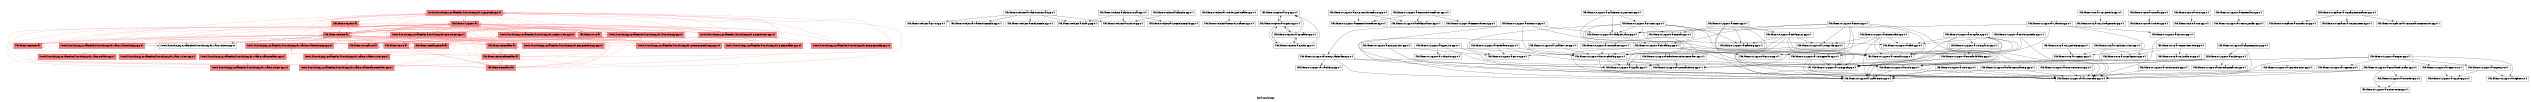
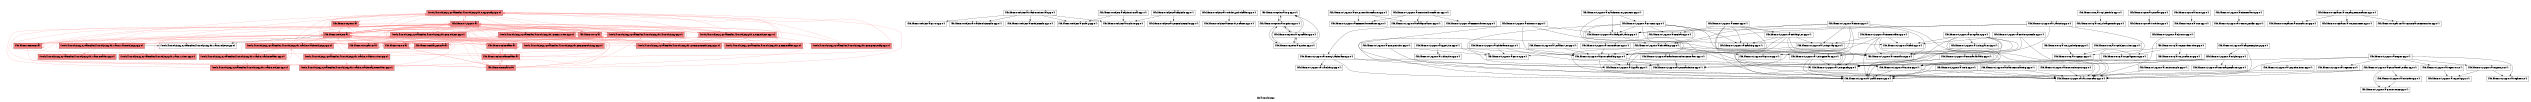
(1146, 18) -> (1173, 18)
(2111, 29) -> (1835, 29)
(1971, 50) -> (1971, 64)
(1749, 73) -> none
